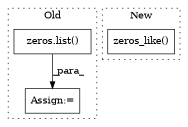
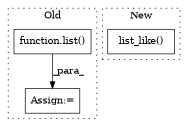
(53, 42) -> (53, 42)
(141, 42) -> (141, 42)
